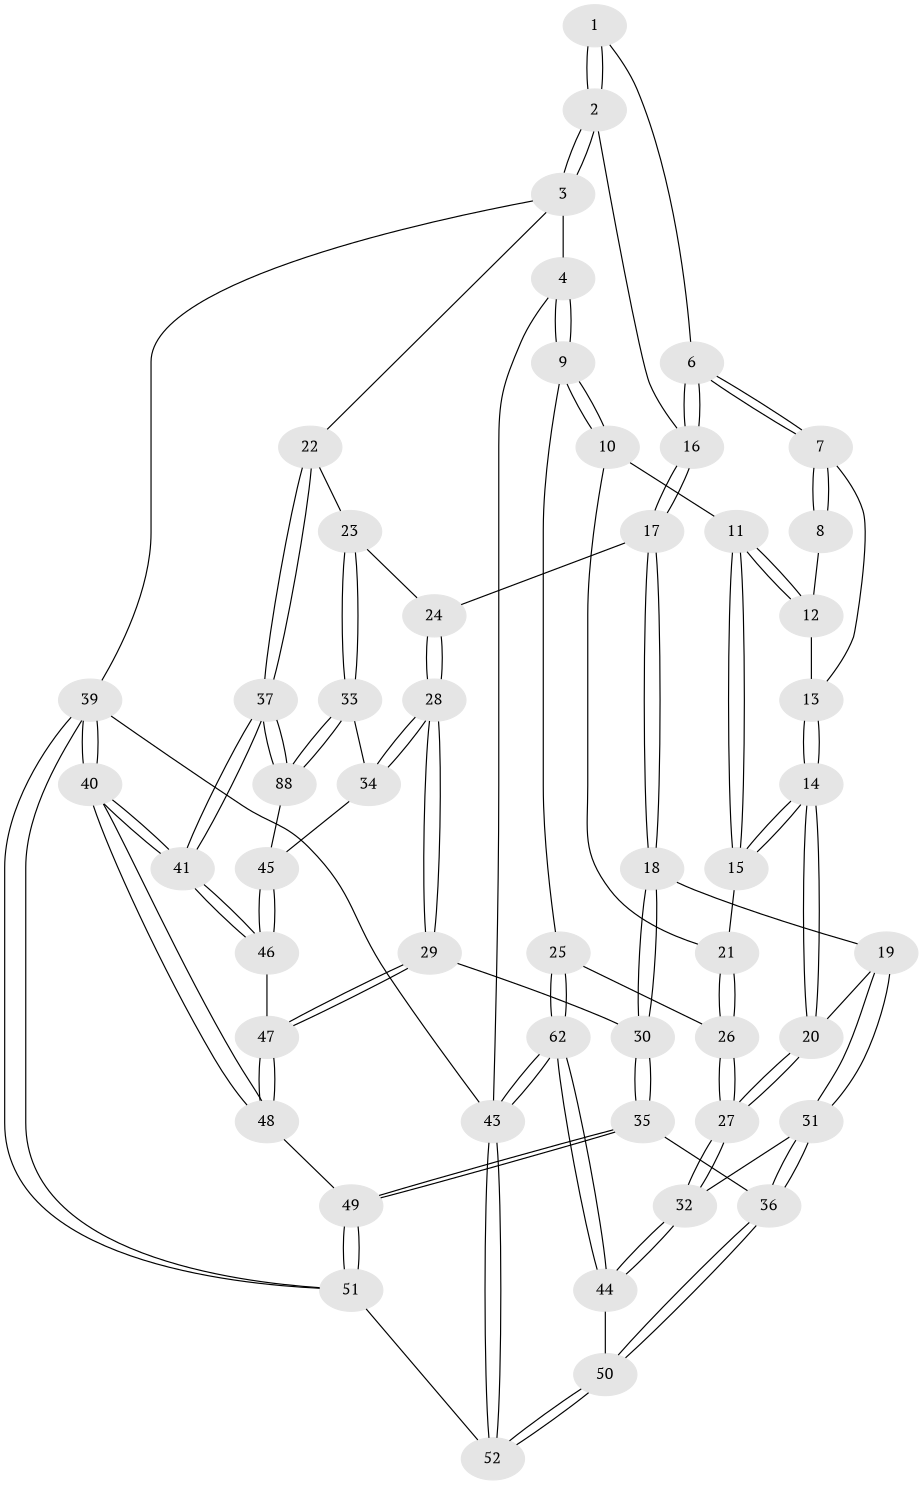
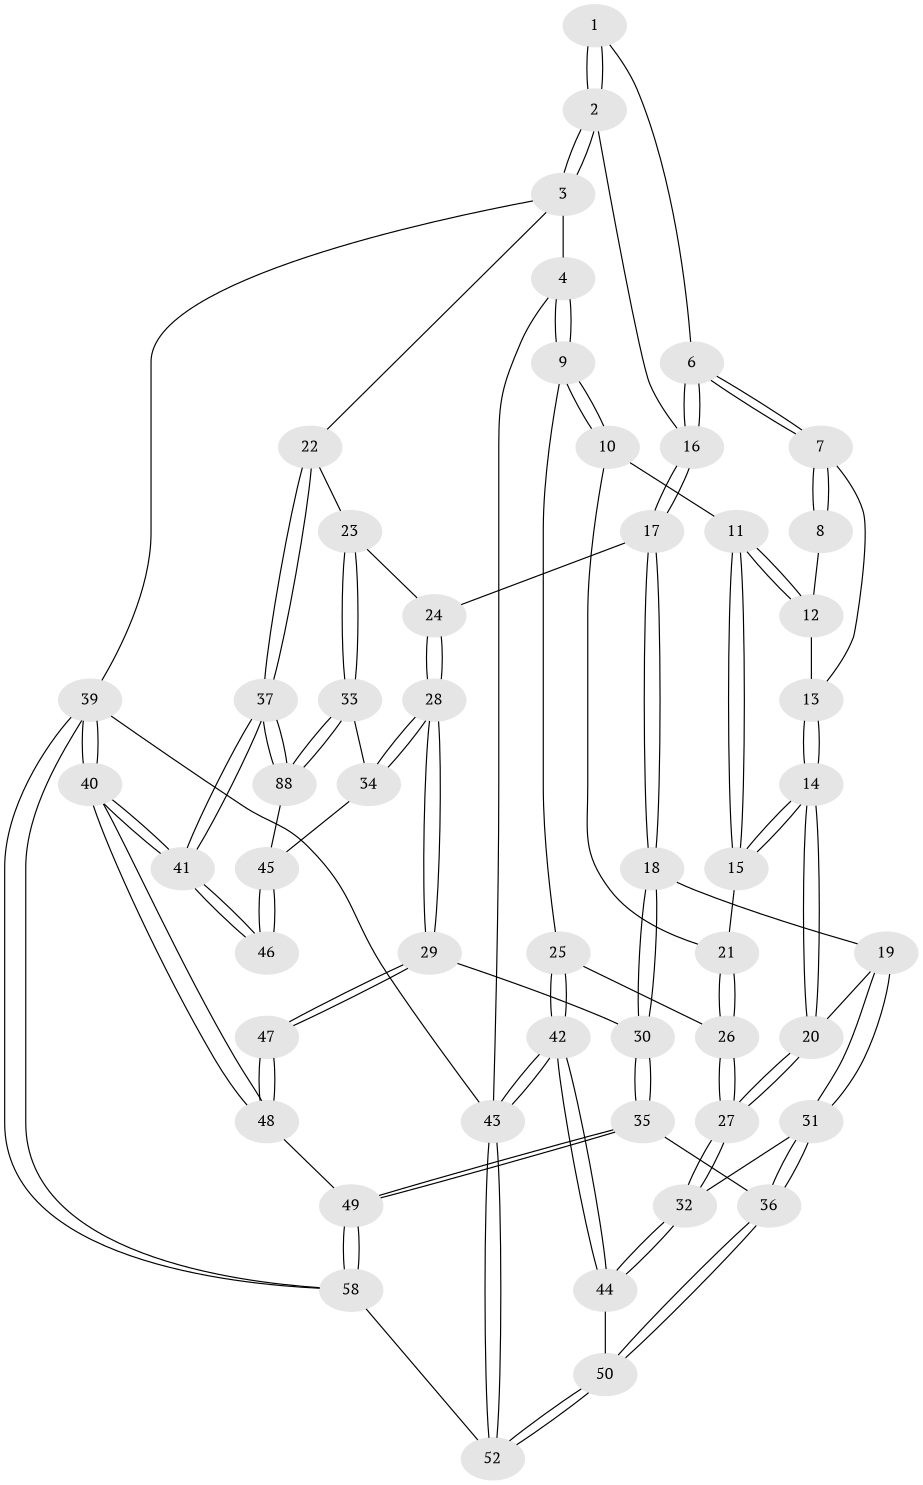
(267, 995) -> none
(558, 1037) -> (558, 1037)
(351, 1290) -> (351, 1290)
